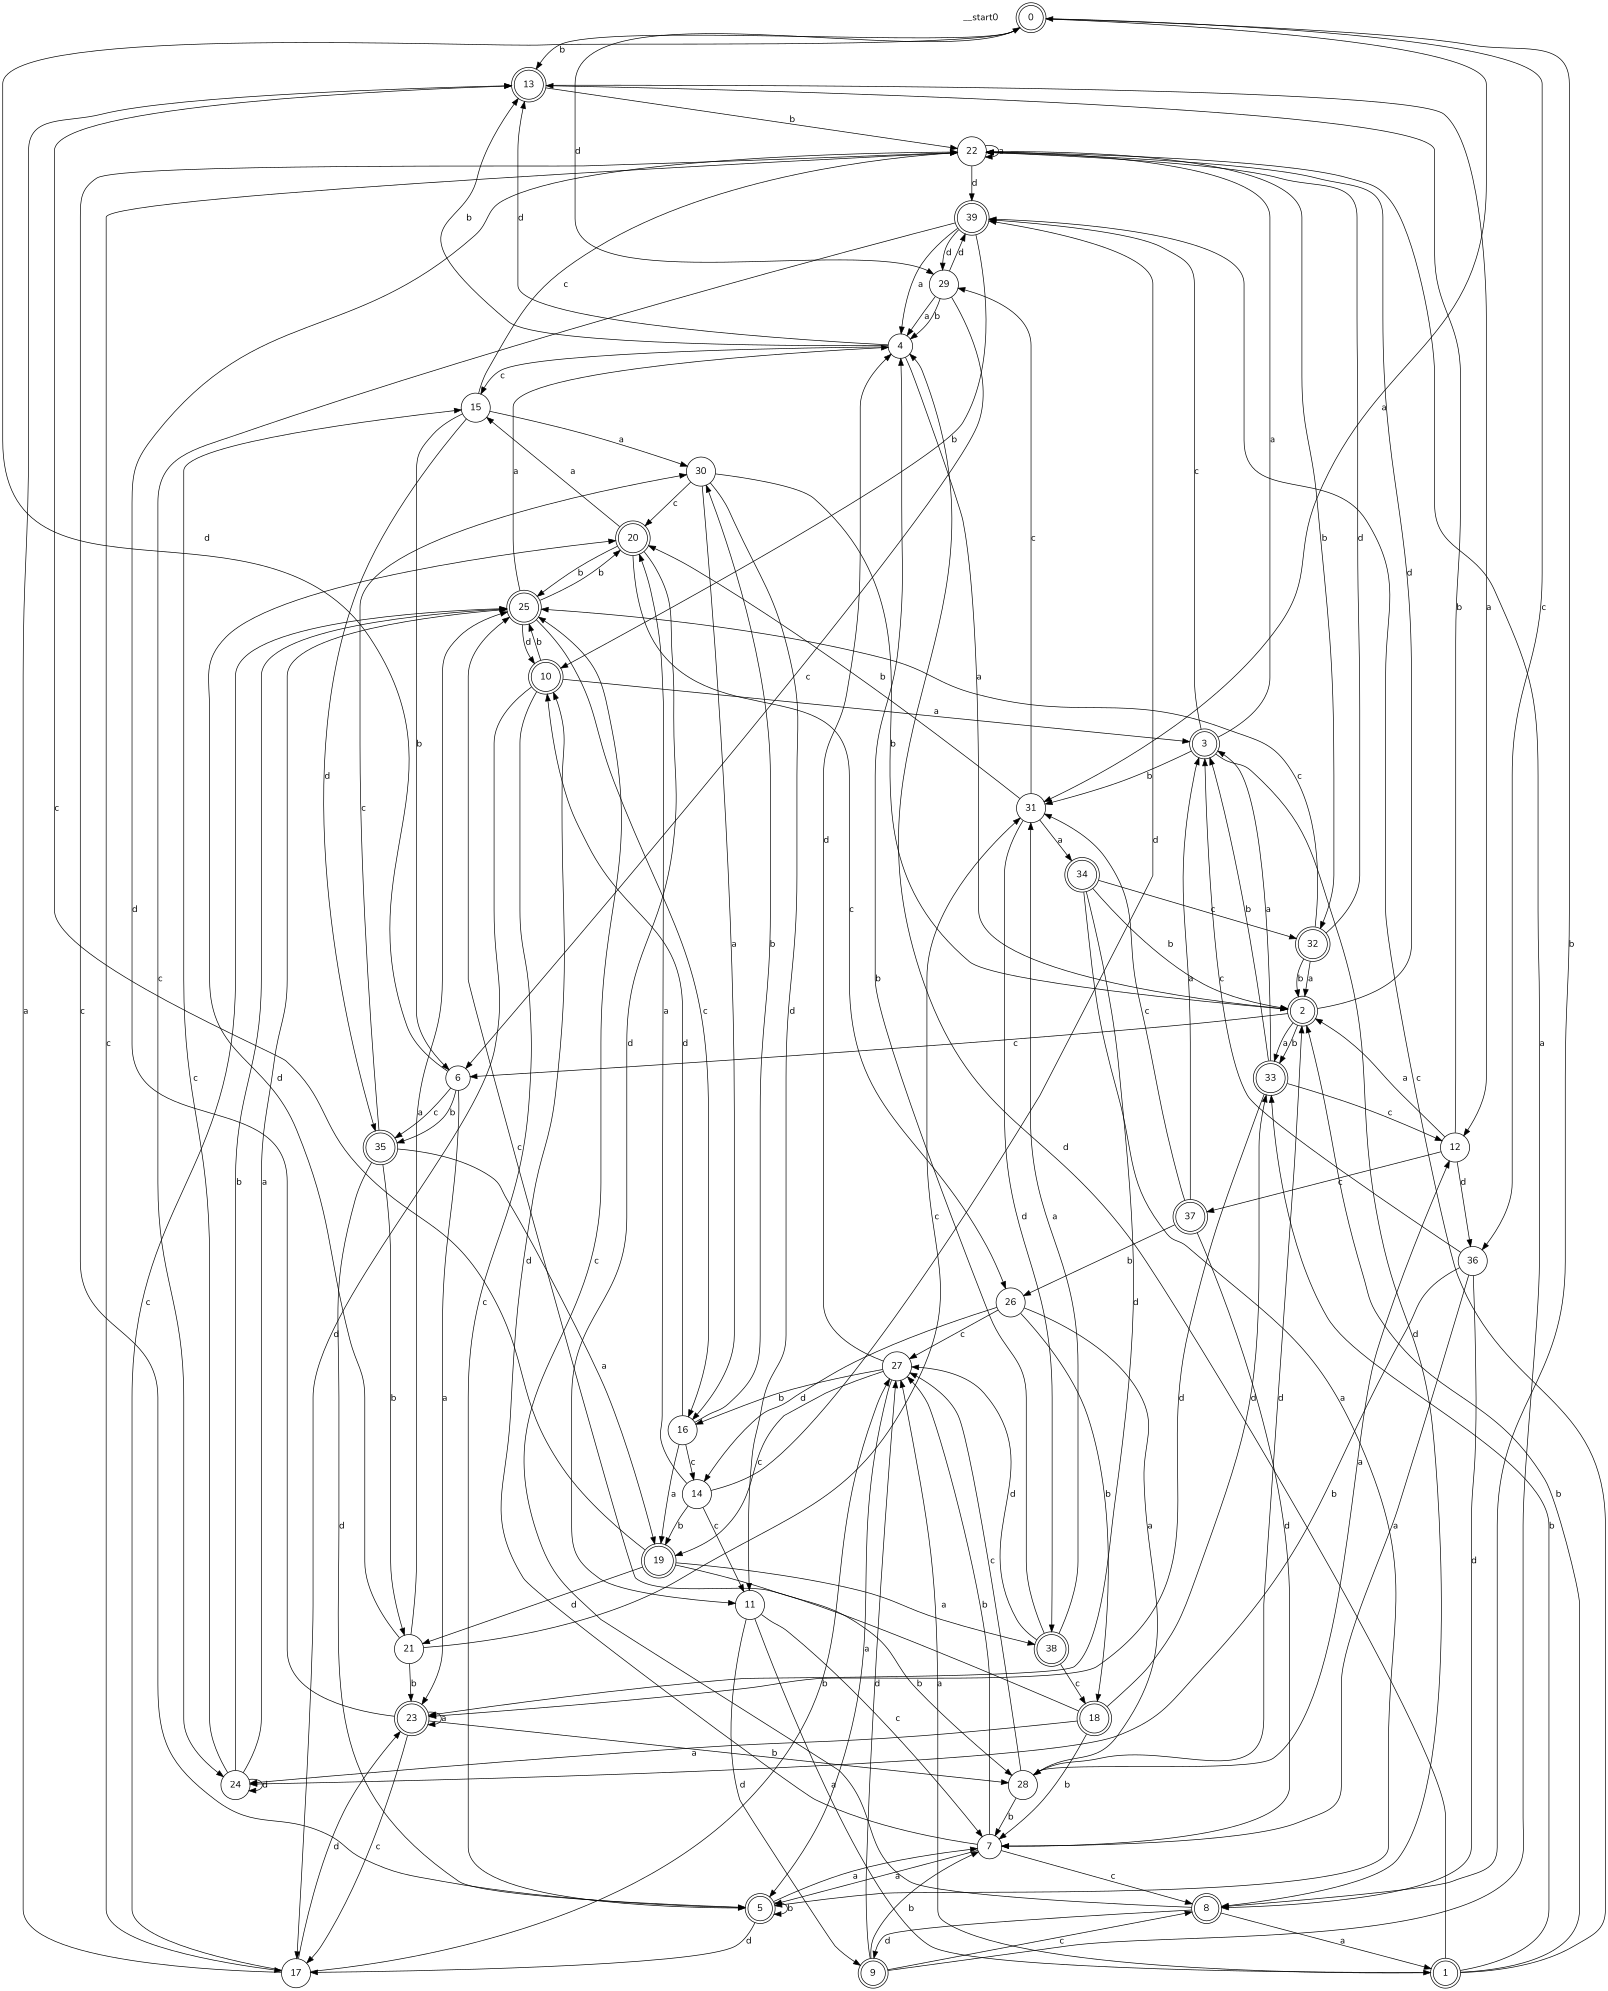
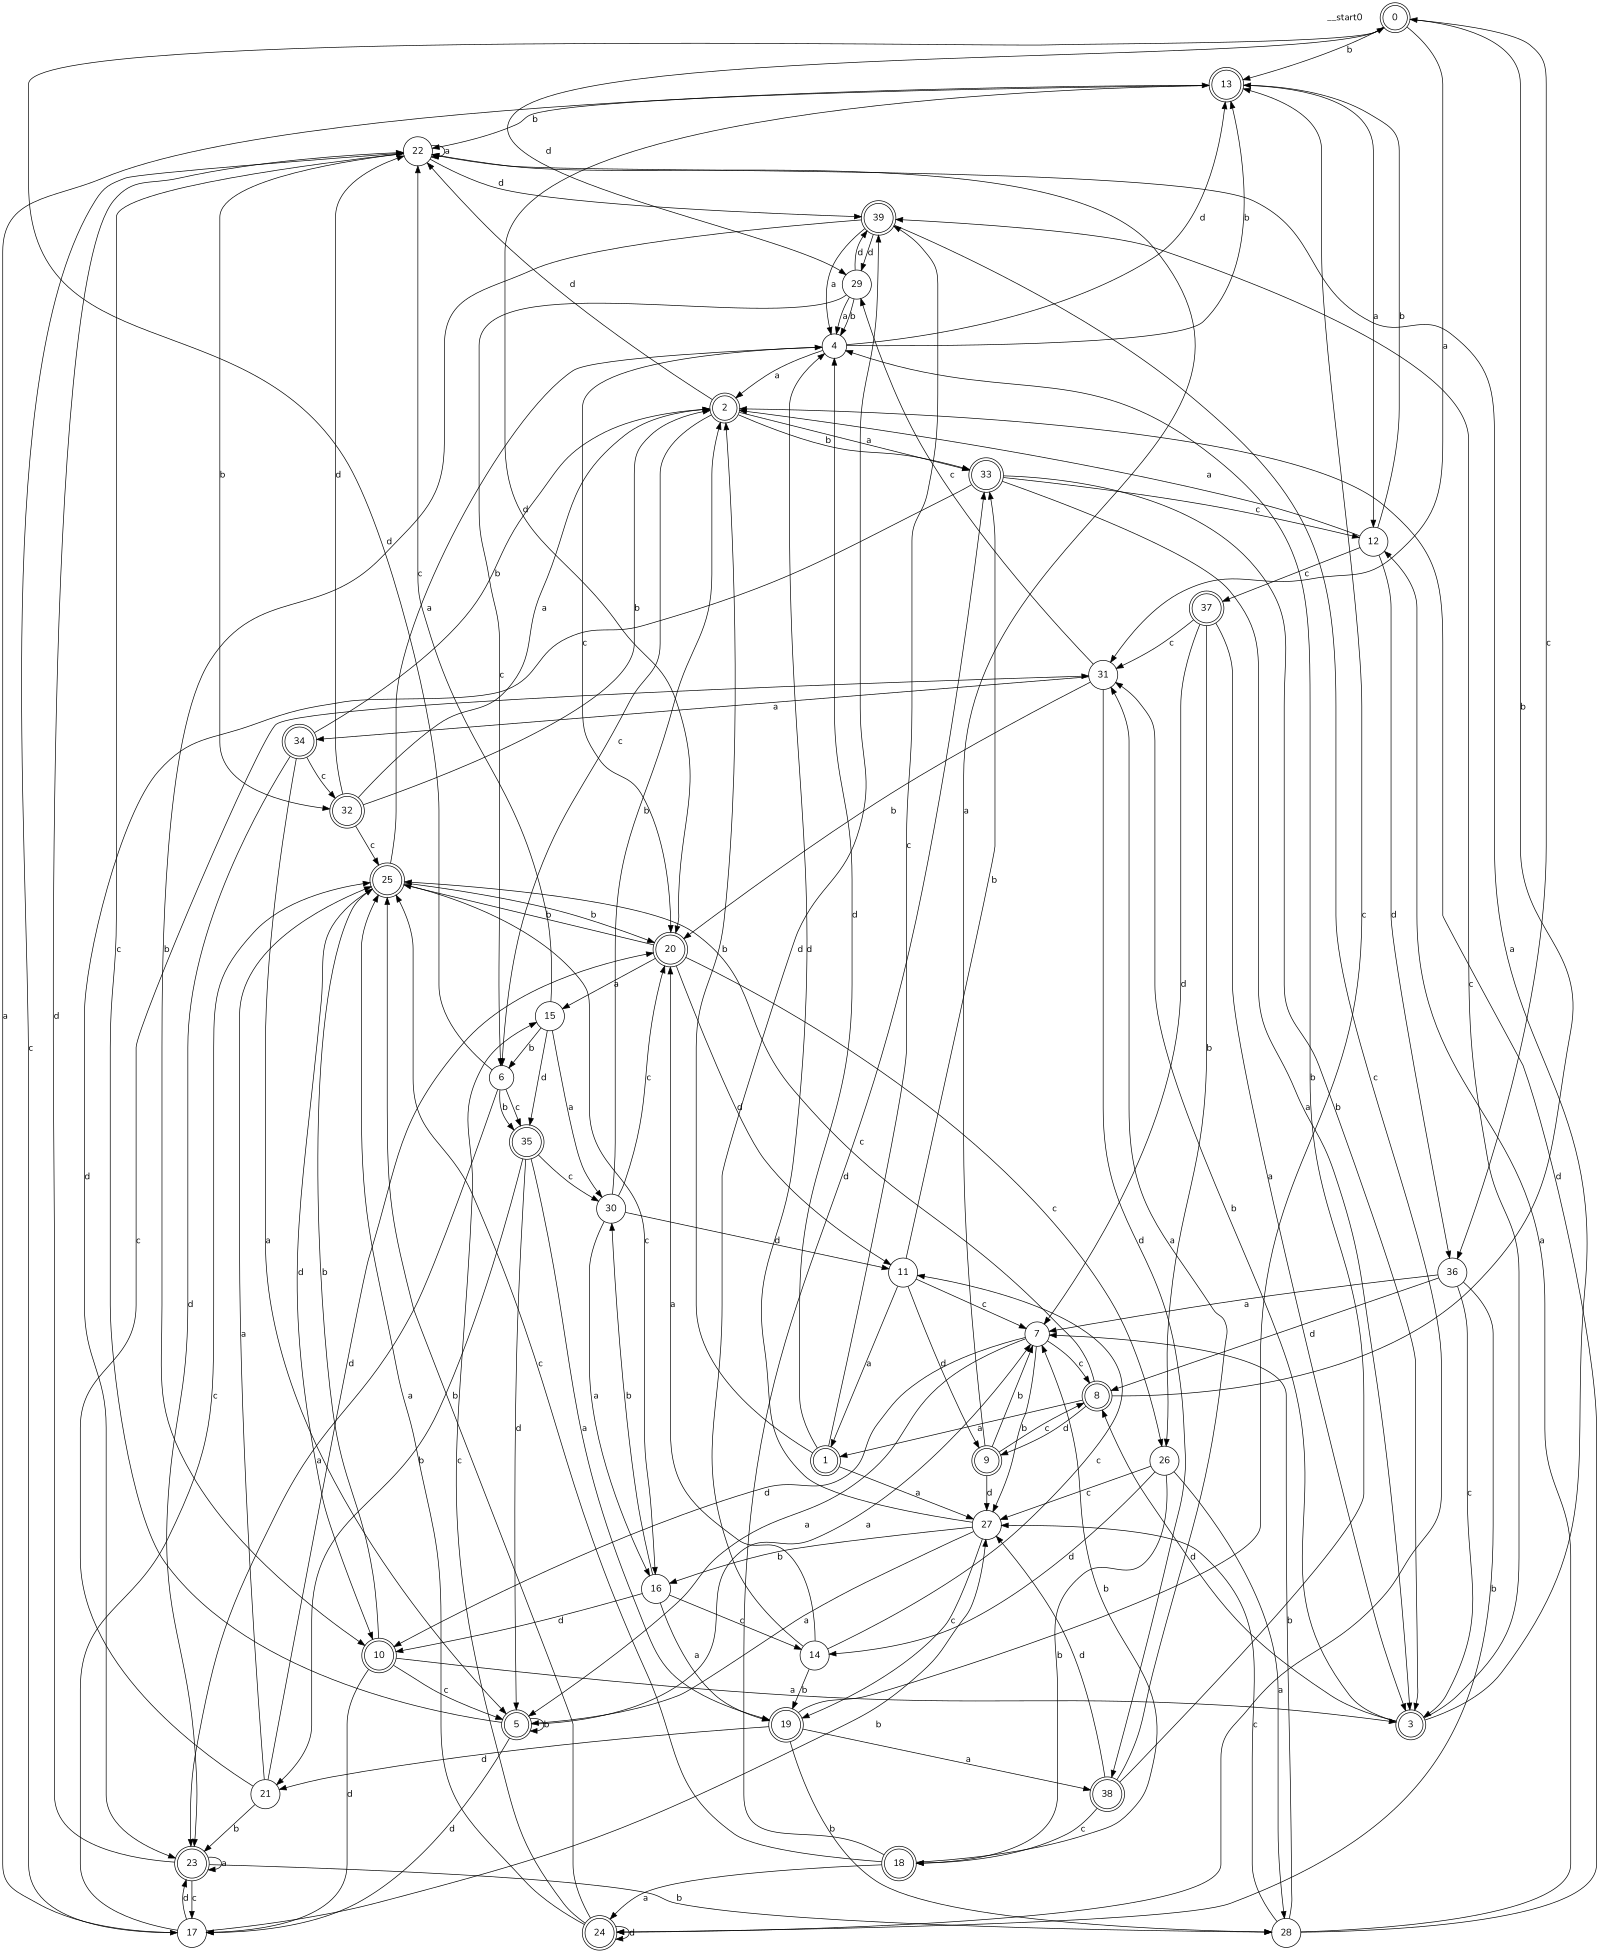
none -> (526, 212)
(682, 352) -> (583, 553)
(1544, 1510) -> (988, 882)
(235, 1785) -> (600, 1933)
